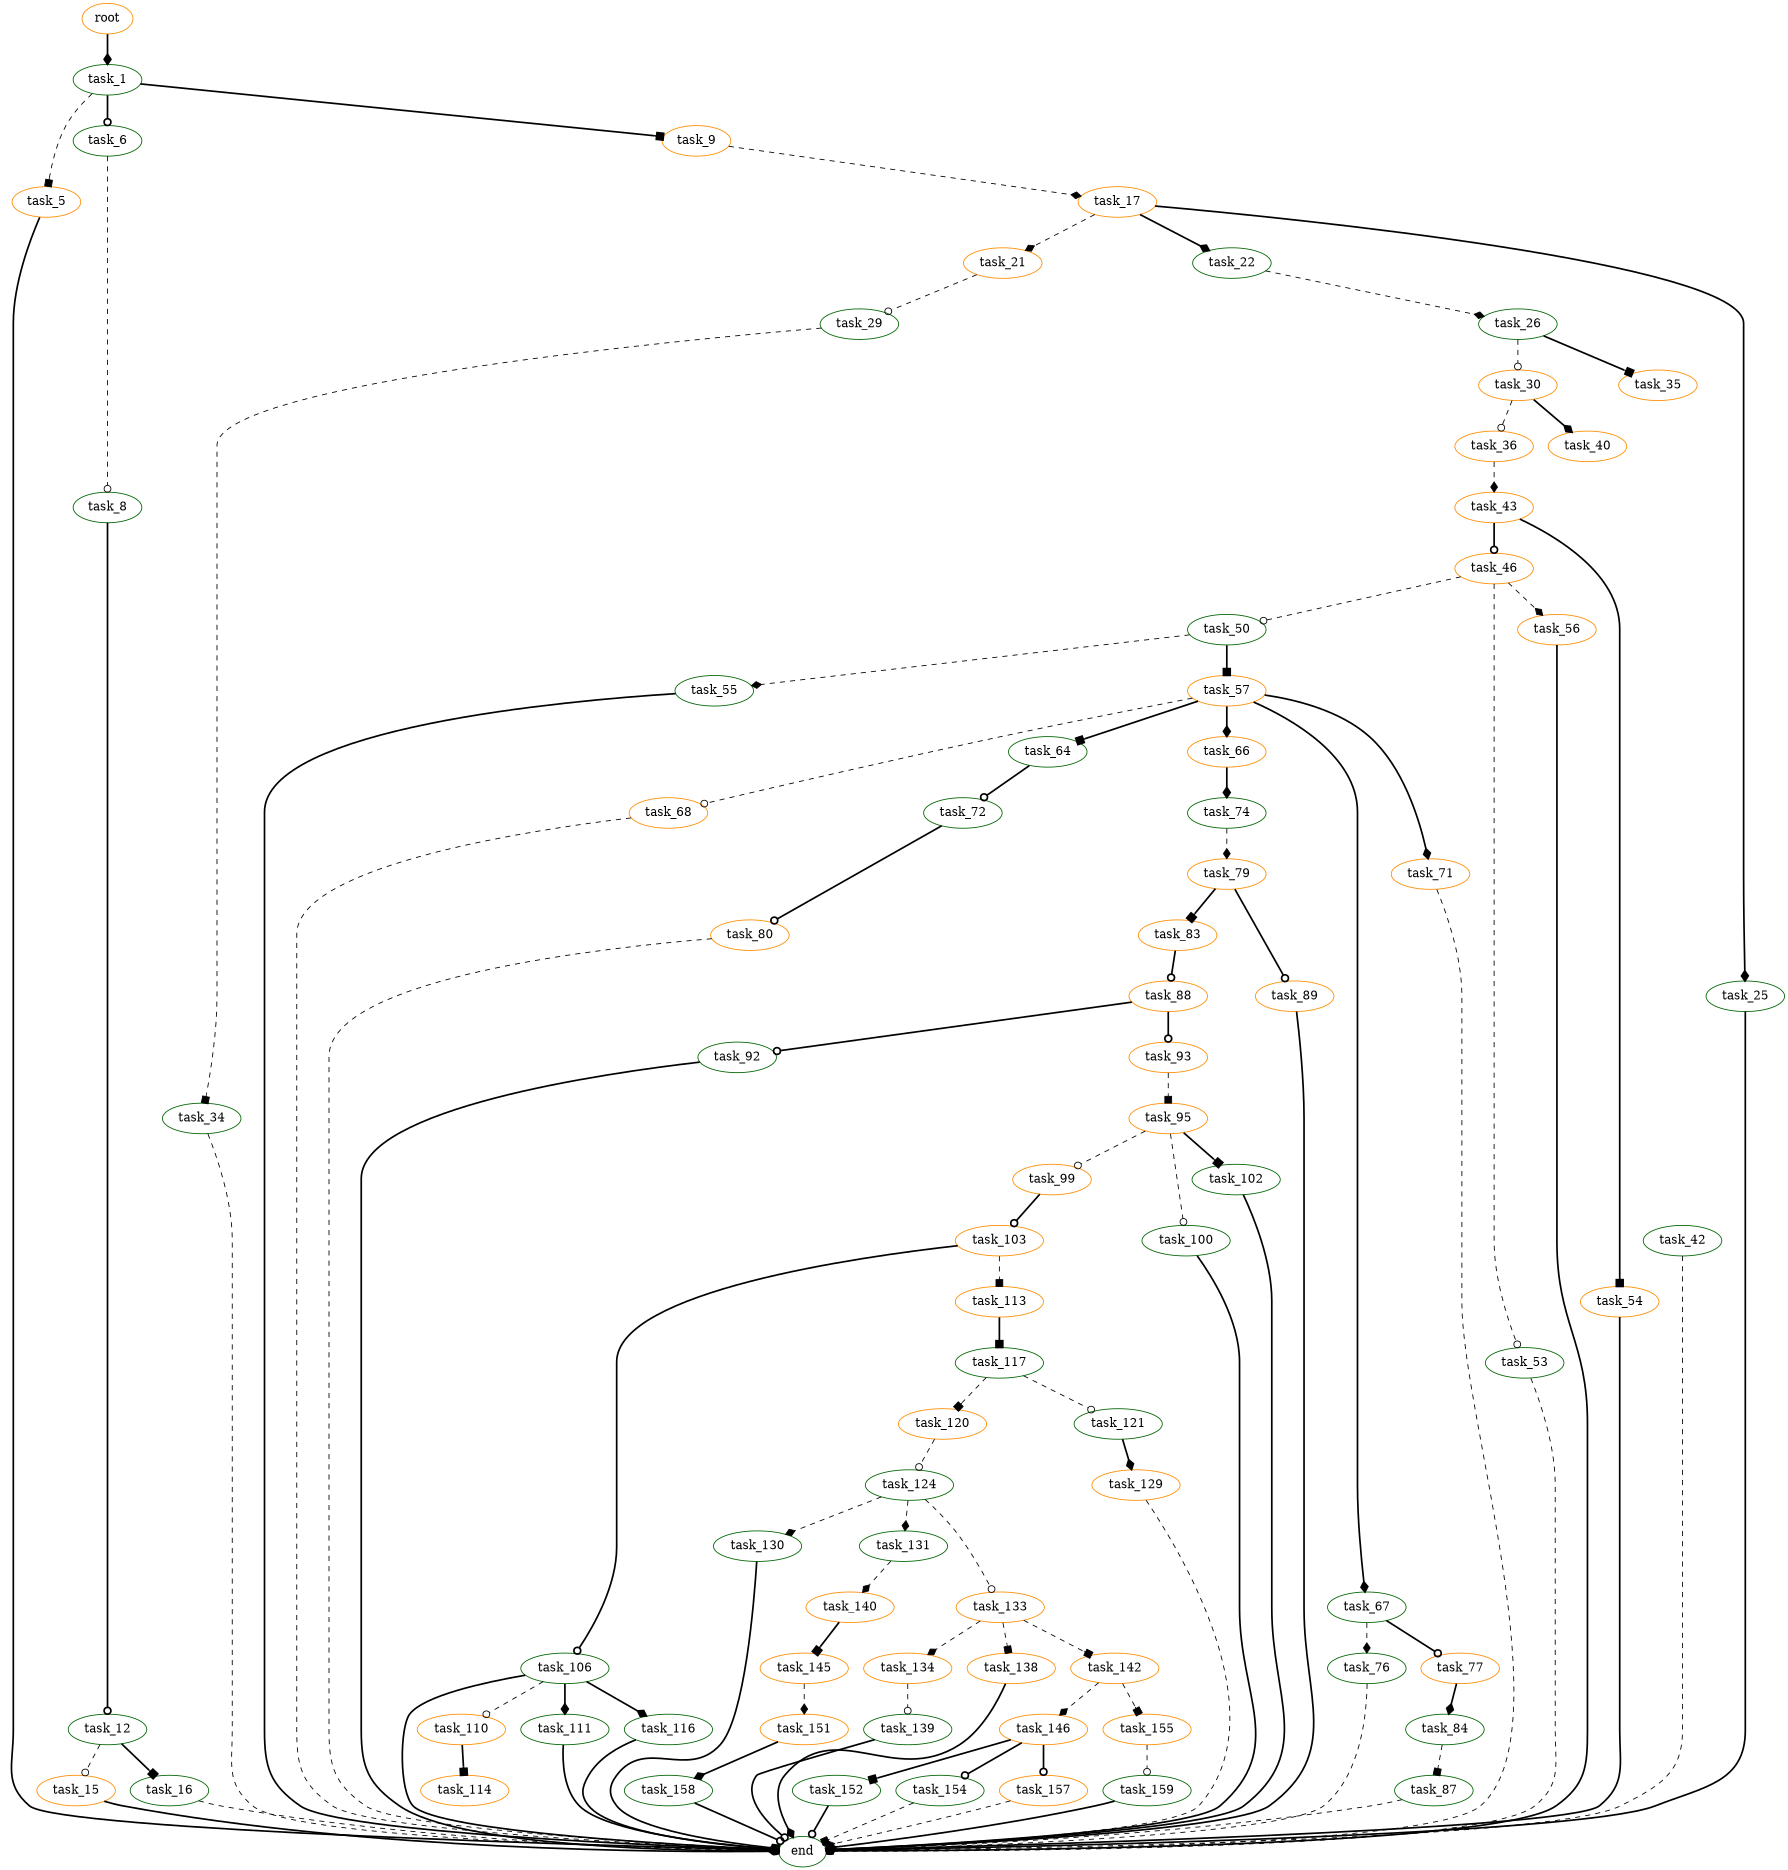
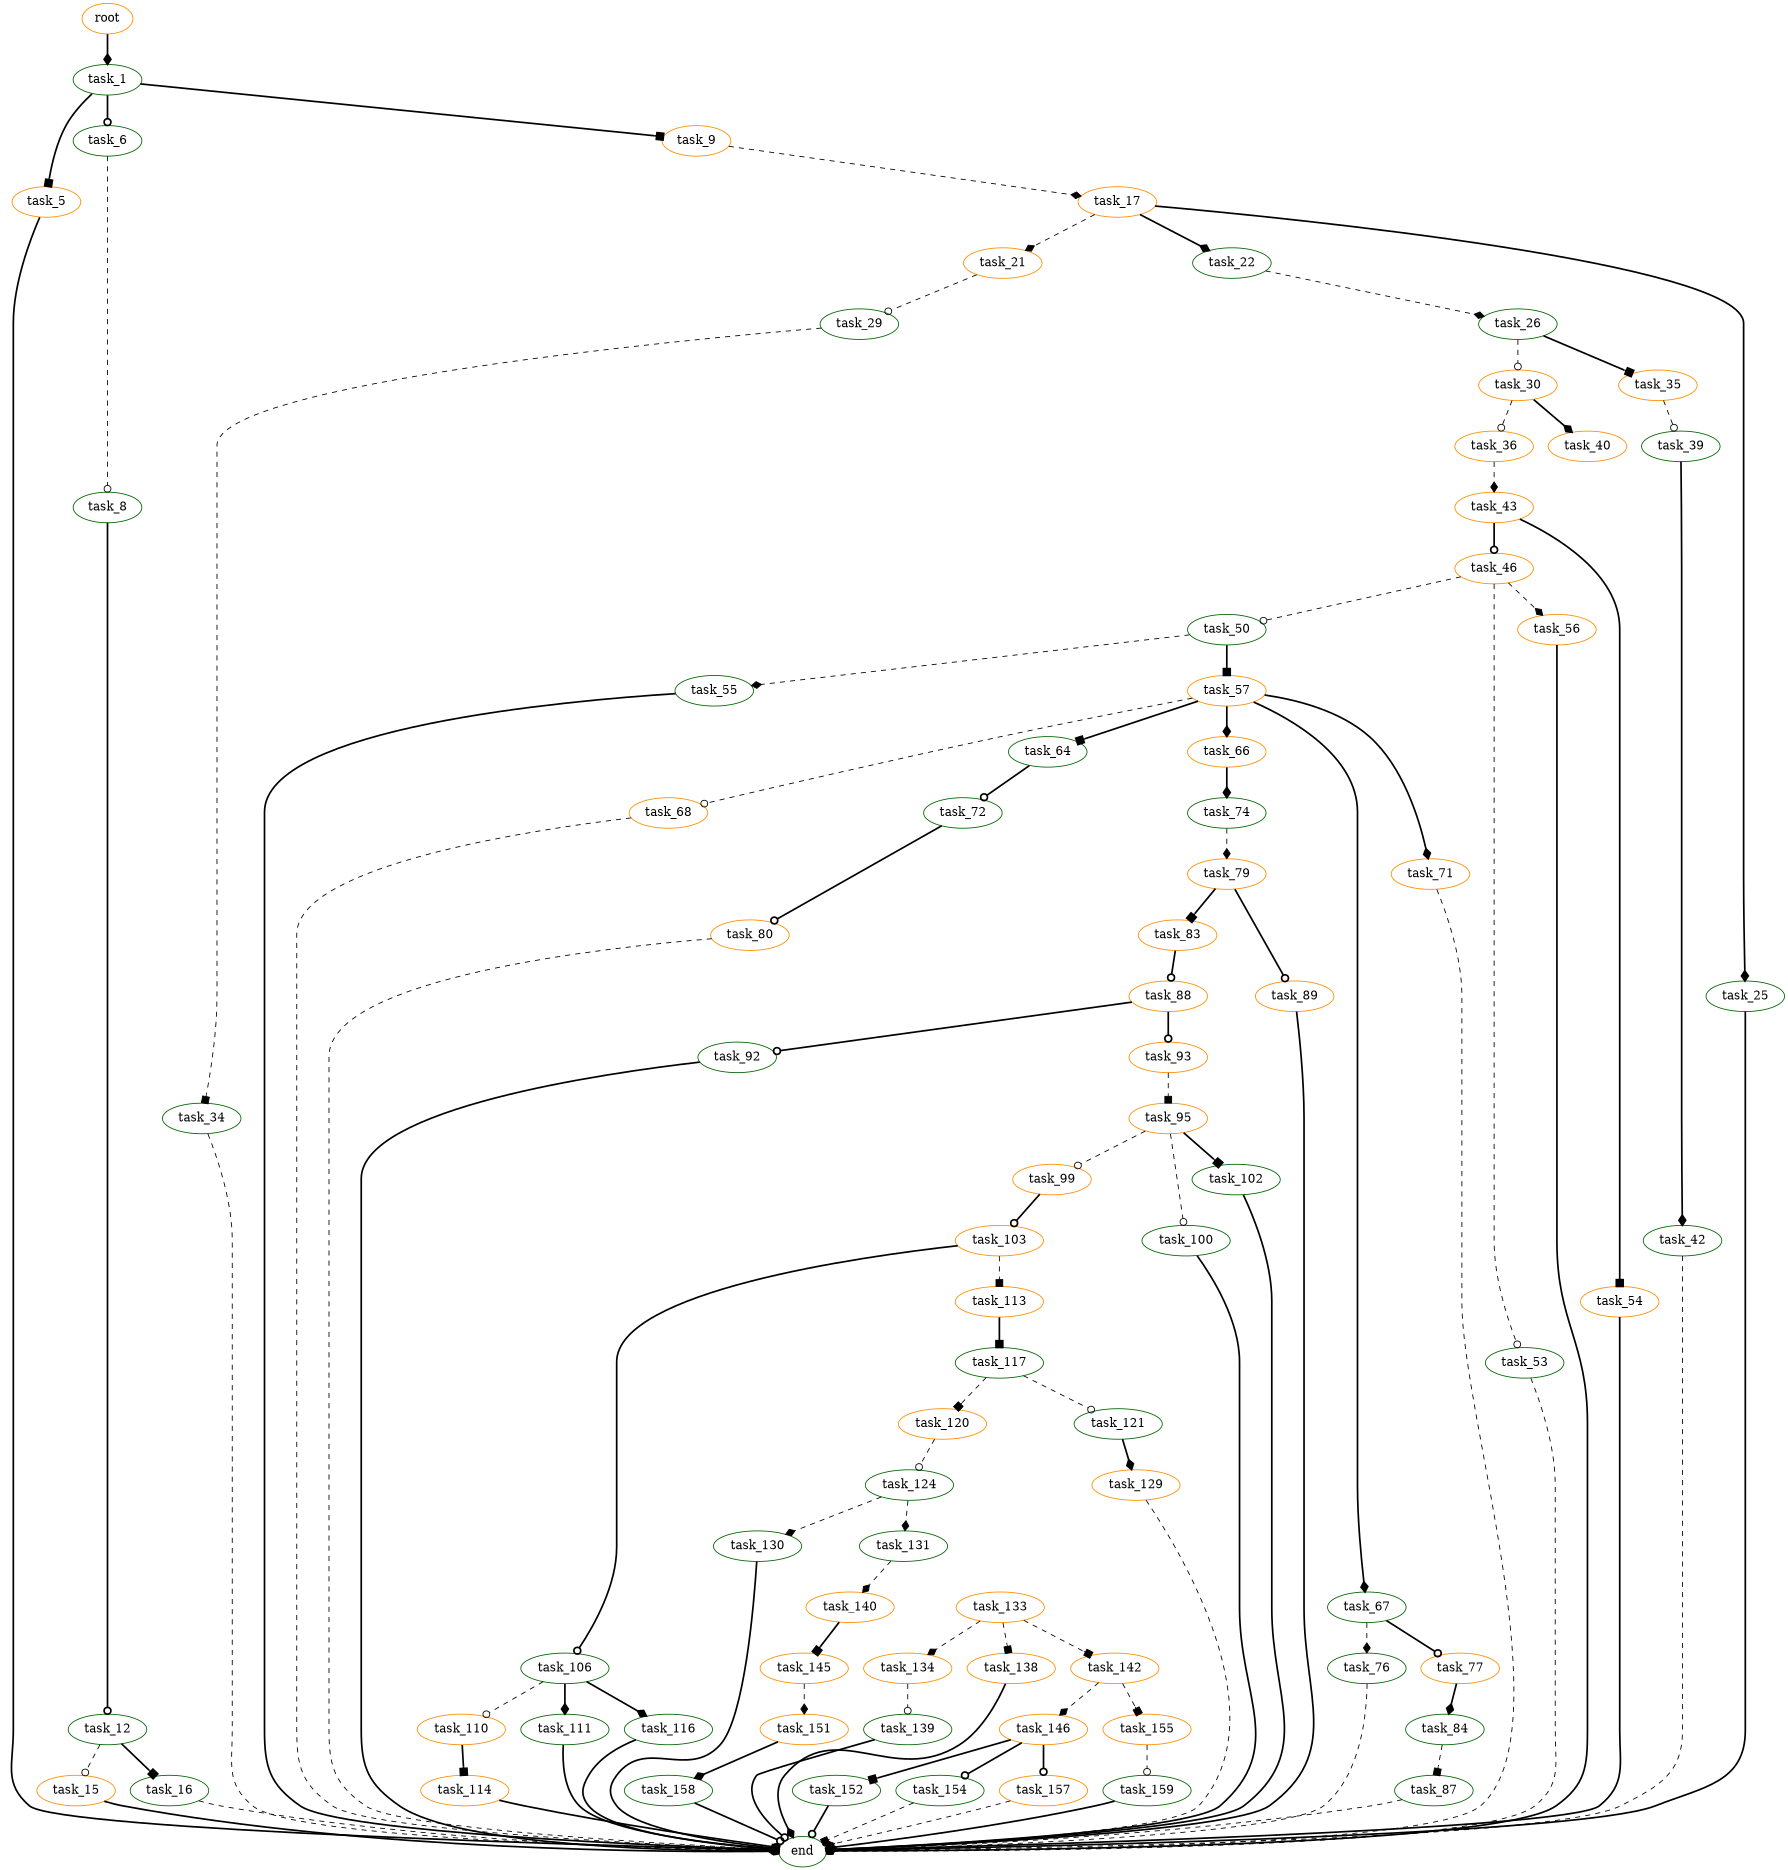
(63, 132) -> (63, 132)
none -> (1681, 446)
(962, 1539) -> none
(440, 1817) -> (588, 1818)
